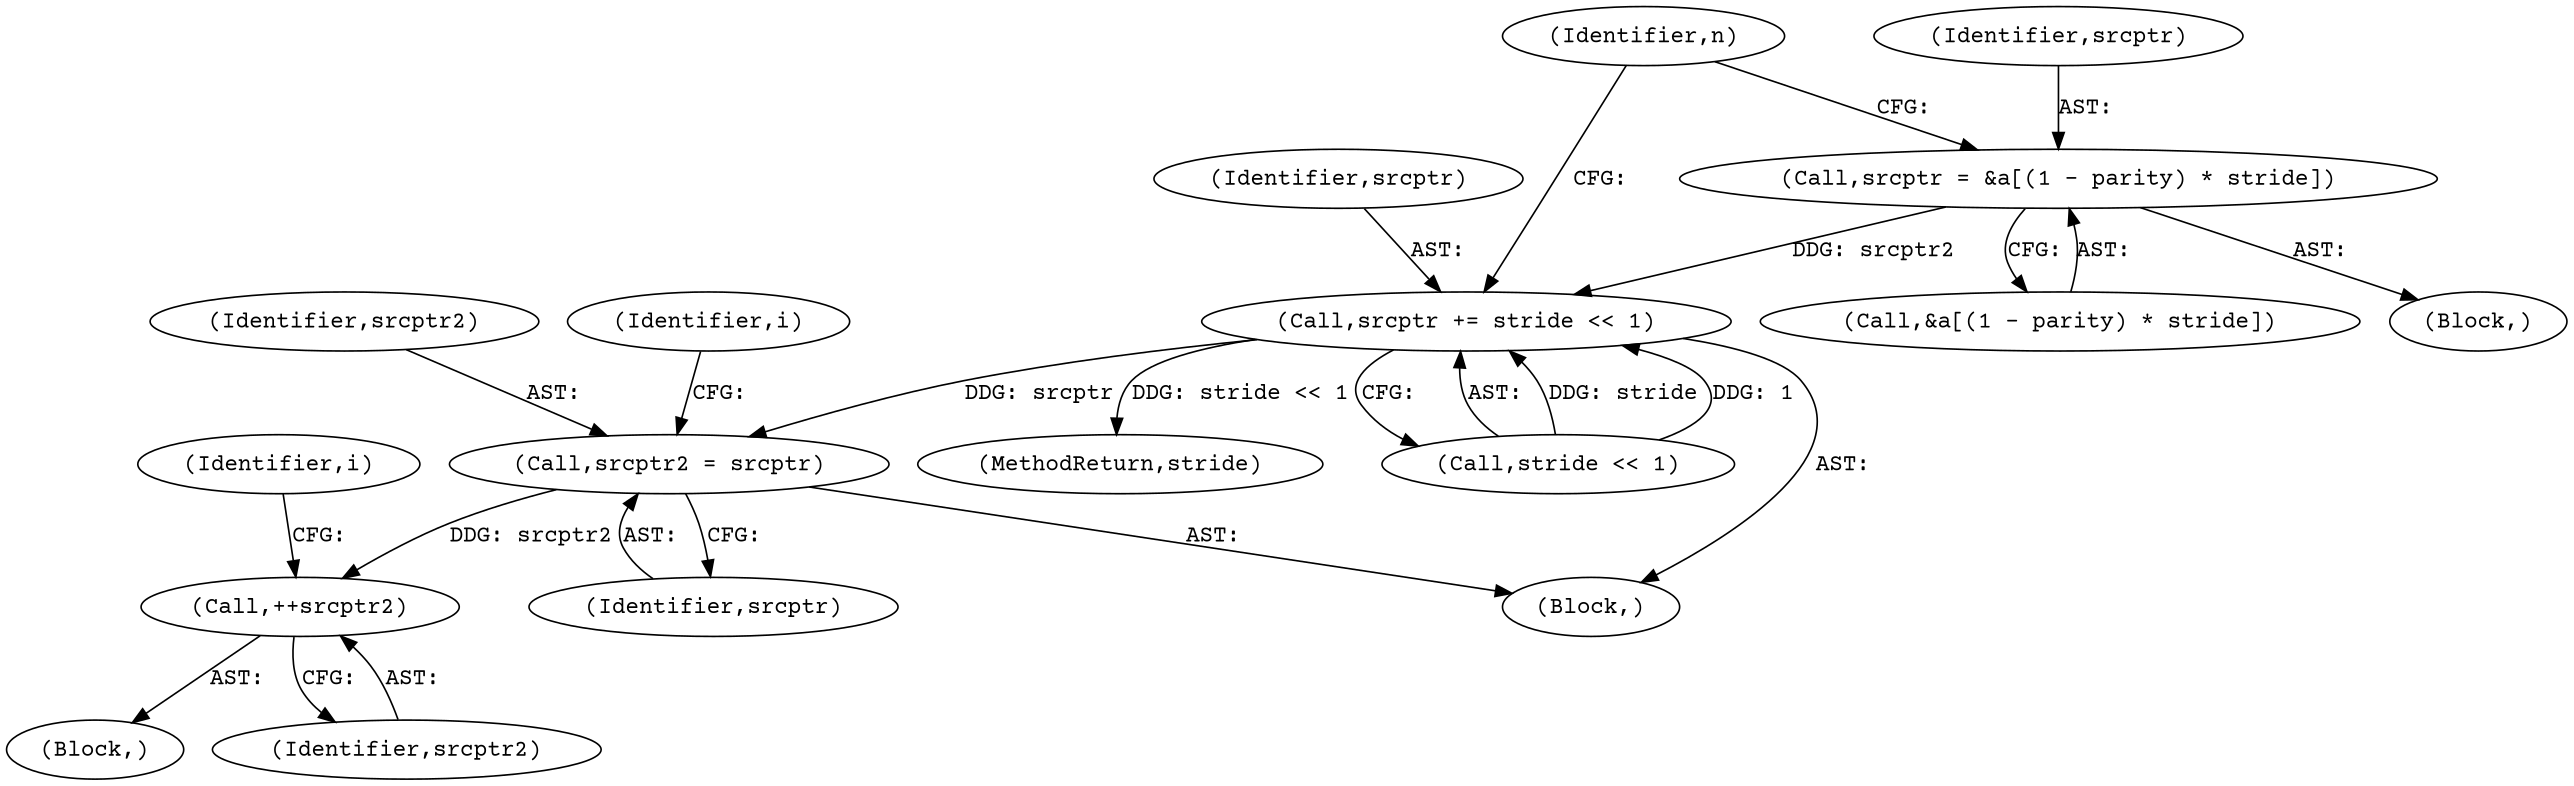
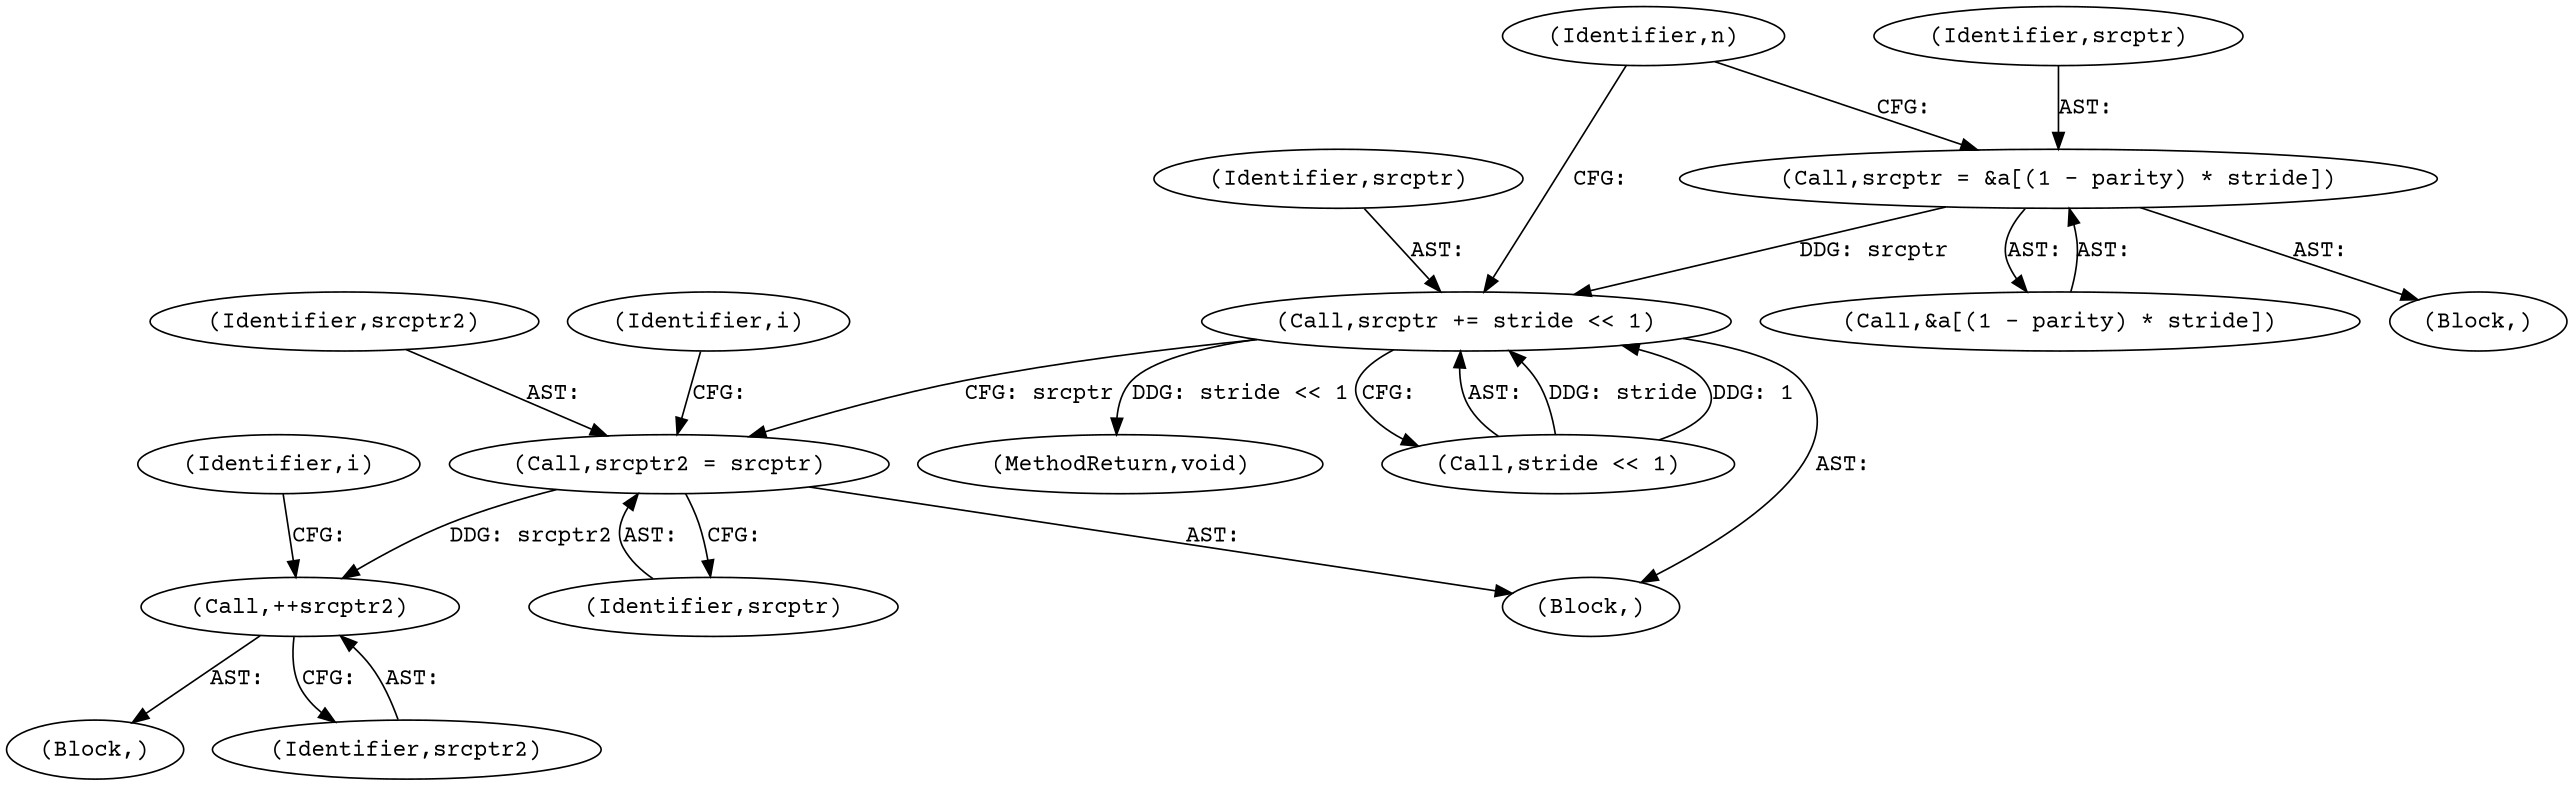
(1874, 250) -> (1874, 250)
(2042, 250) -> (2042, 250)
(1039, 393) -> (1039, 393)
(1120, 464) -> (1120, 464)
